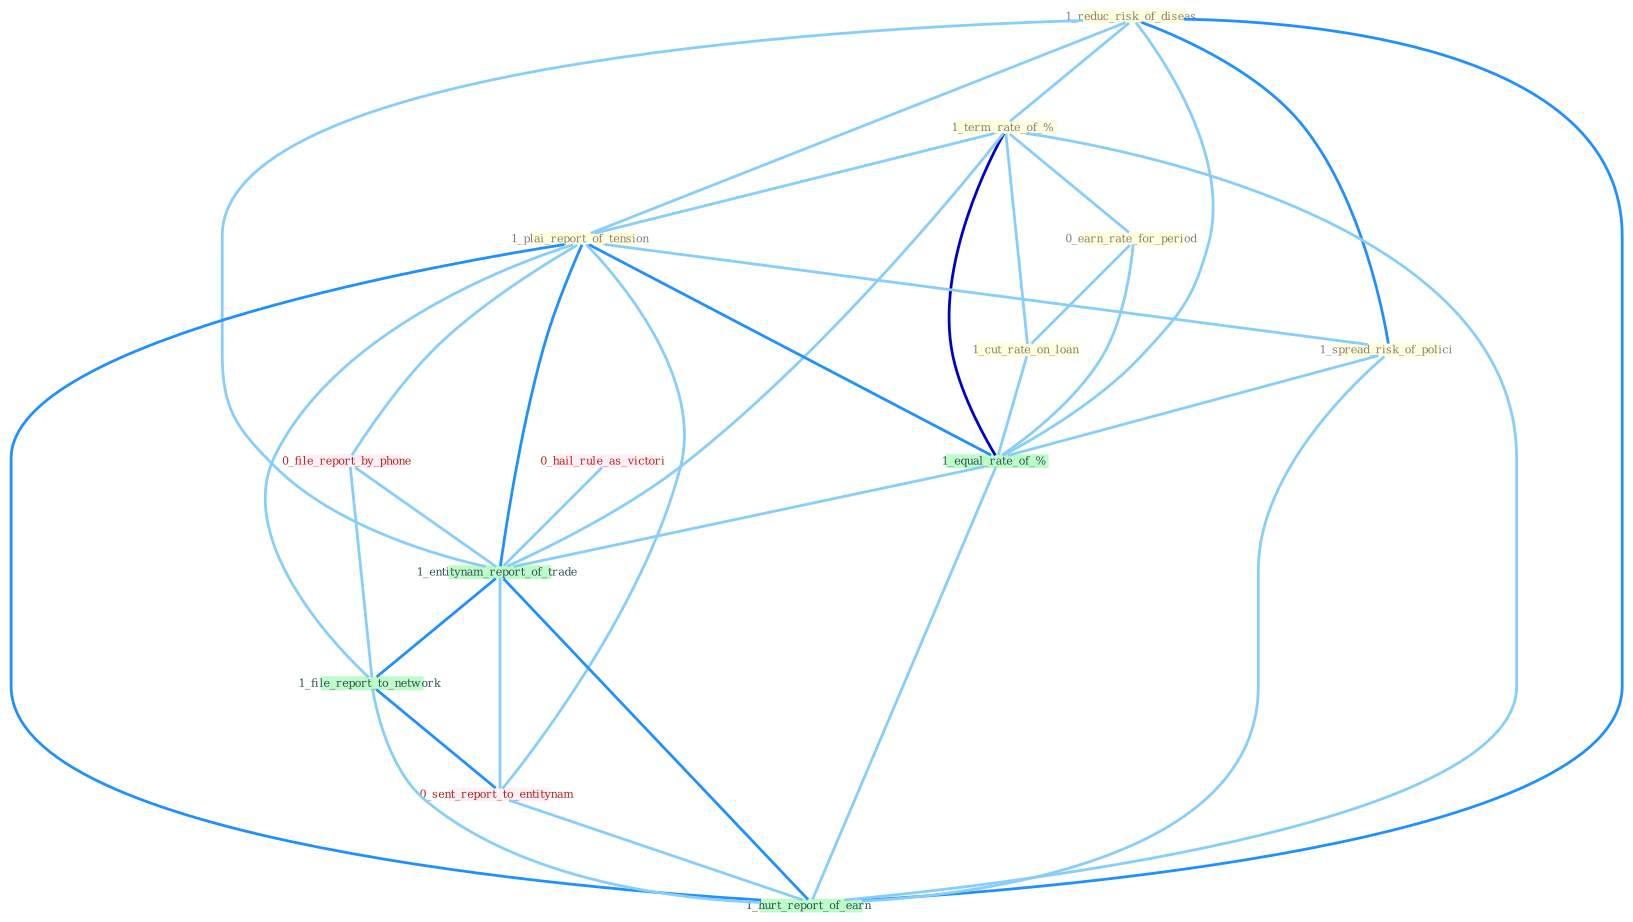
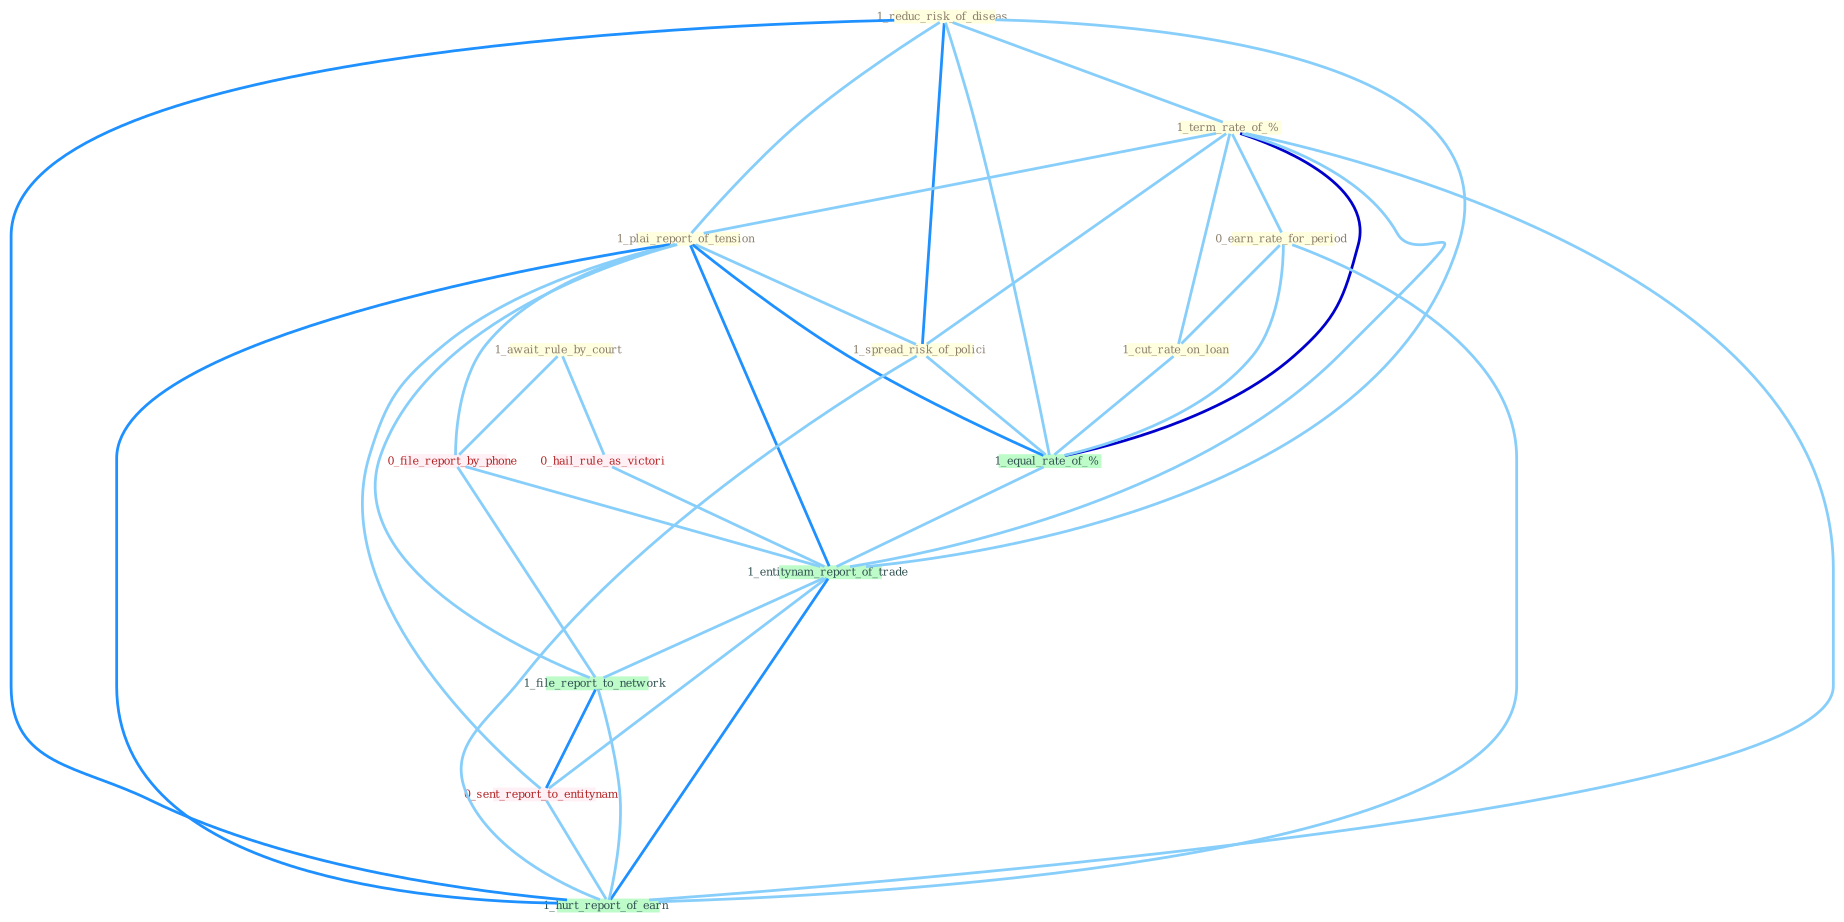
none -> (1077, 239)
none -> (561, 350)
(436, 628) -> (714, 628)
(904, 683) -> (1387, 801)
